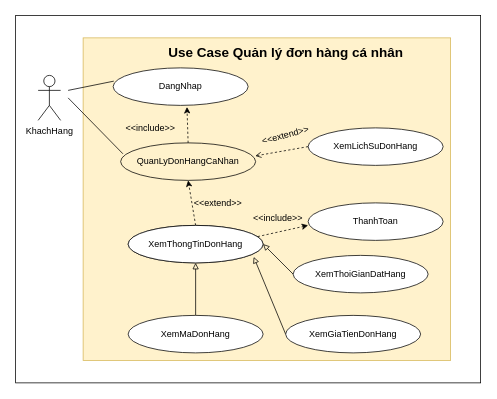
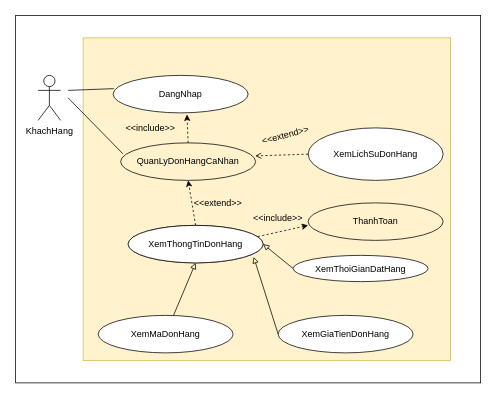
(285, 53) -> none
(180, 87) -> (180, 94)
(375, 147) -> (375, 154)
(375, 222) -> (375, 222)
(360, 274) -> (360, 269)
(195, 334) -> (165, 334)
(353, 334) -> (345, 334)
